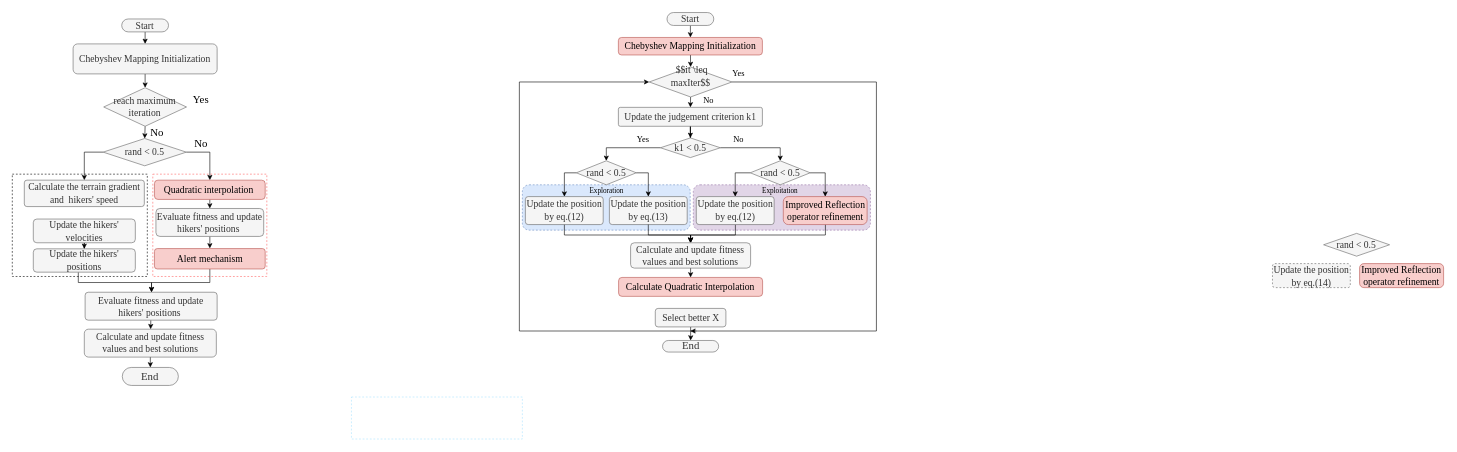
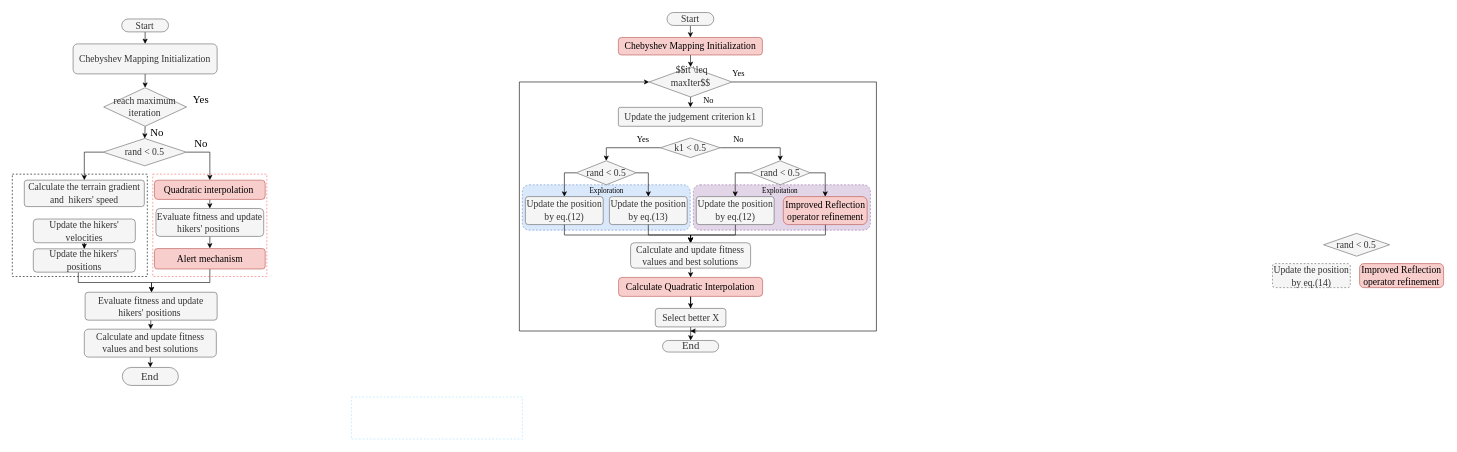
(690, 134) -> none
none -> (690, 305)
